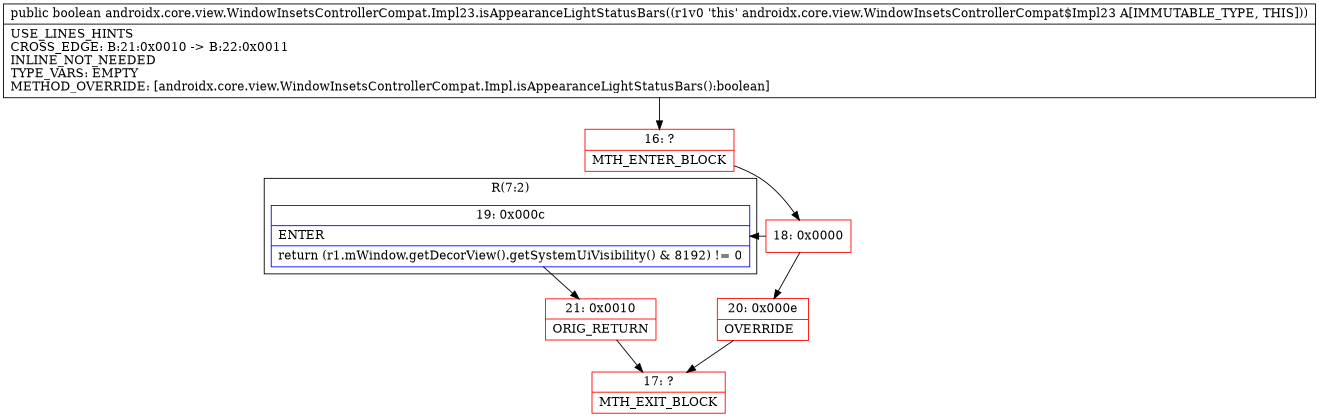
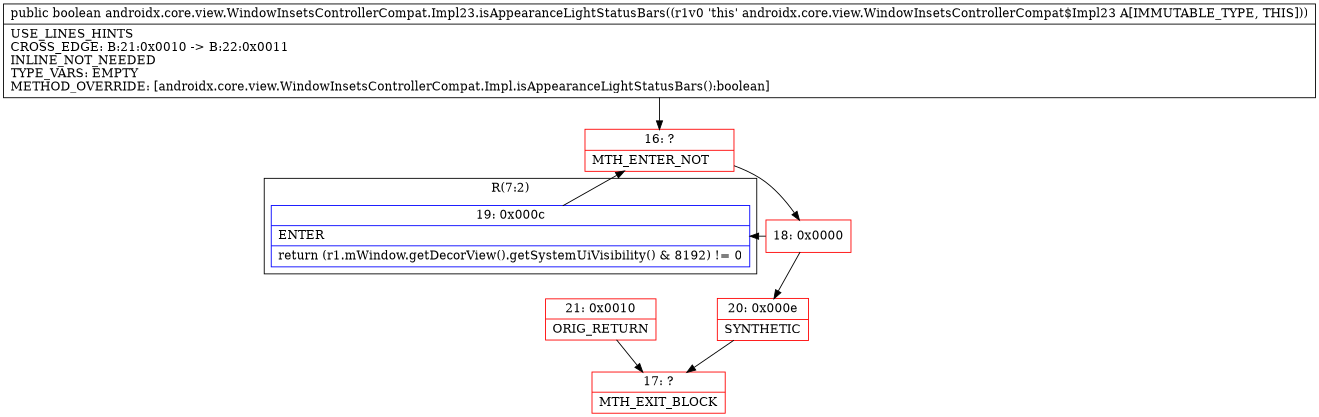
(659, 160) -> (651, 160)
(558, 280) -> (590, 191)
(759, 330) -> (763, 330)
